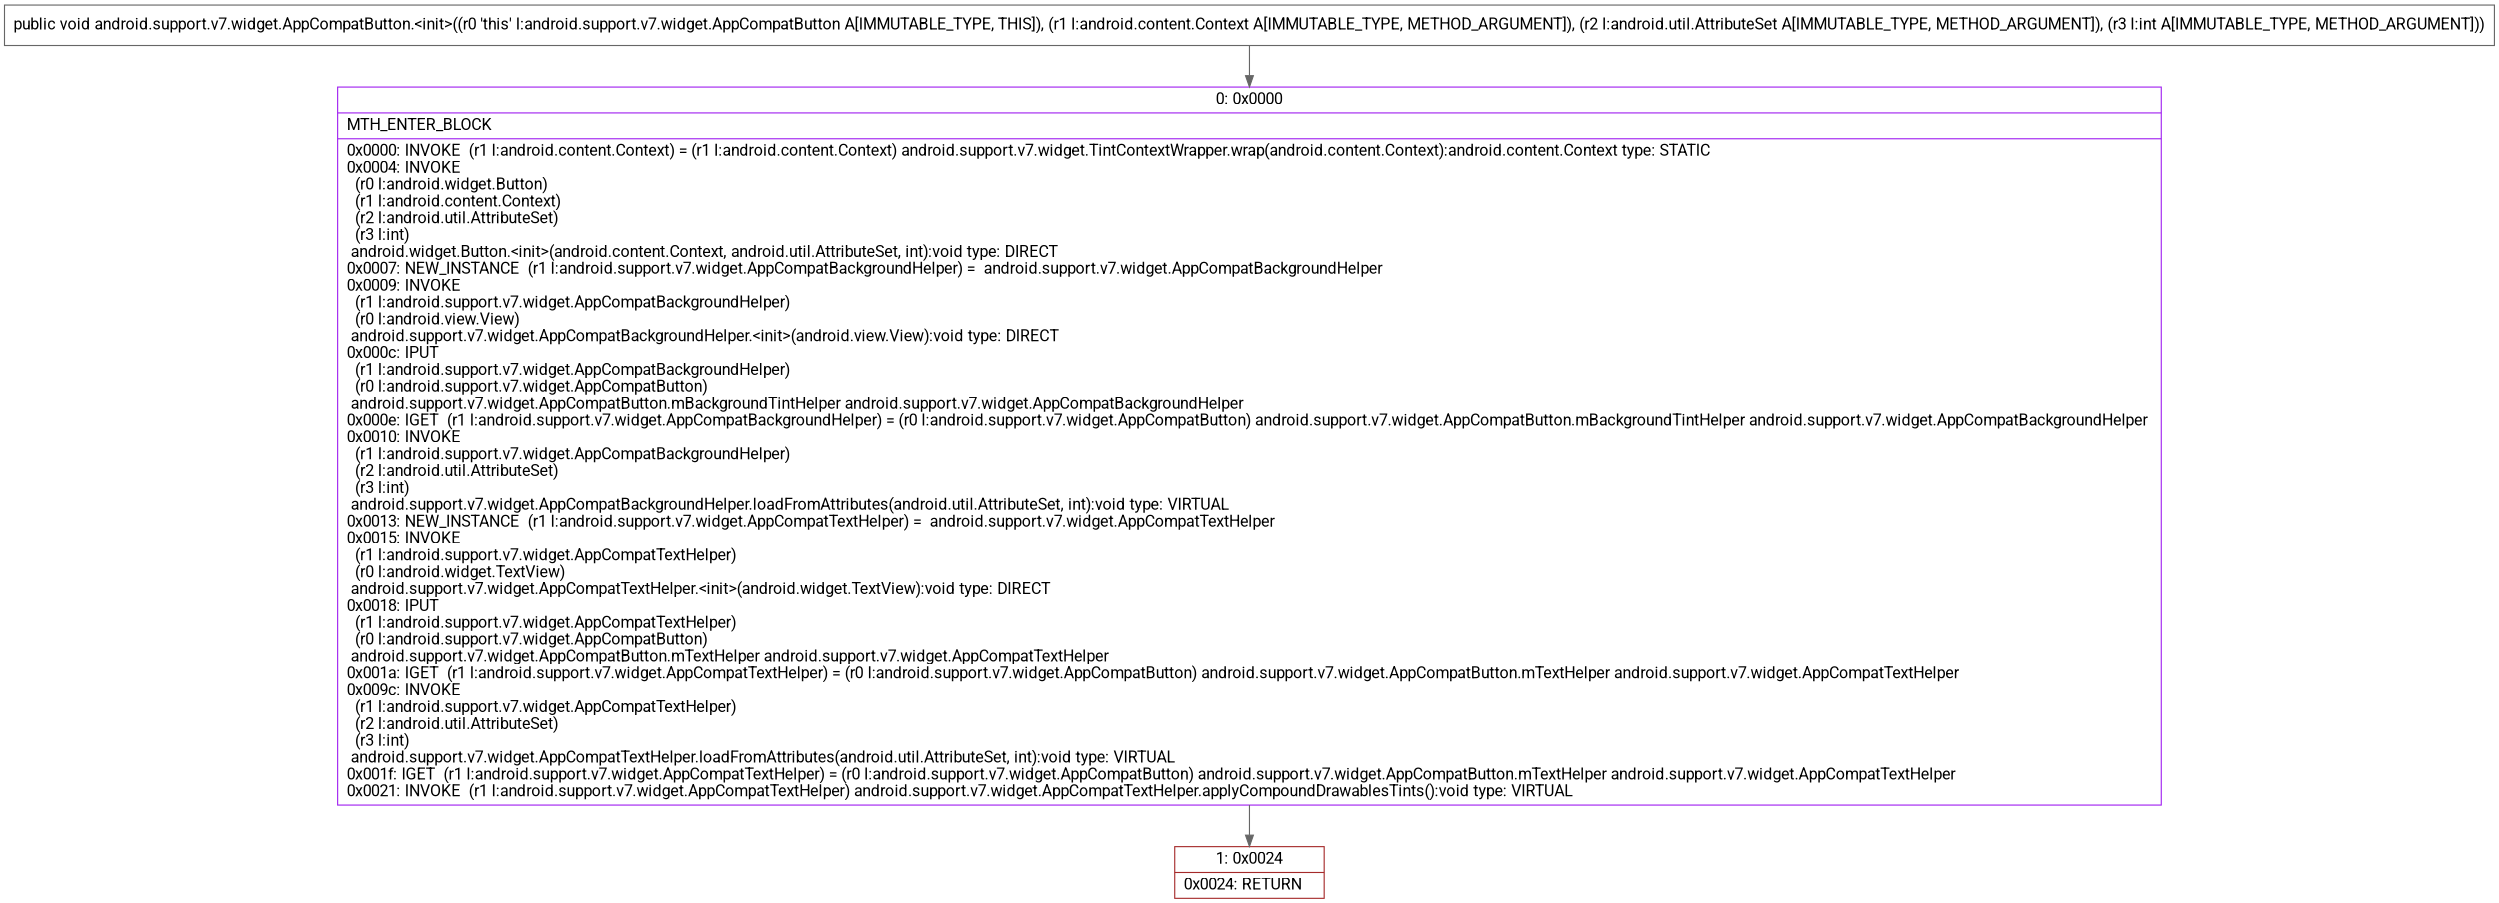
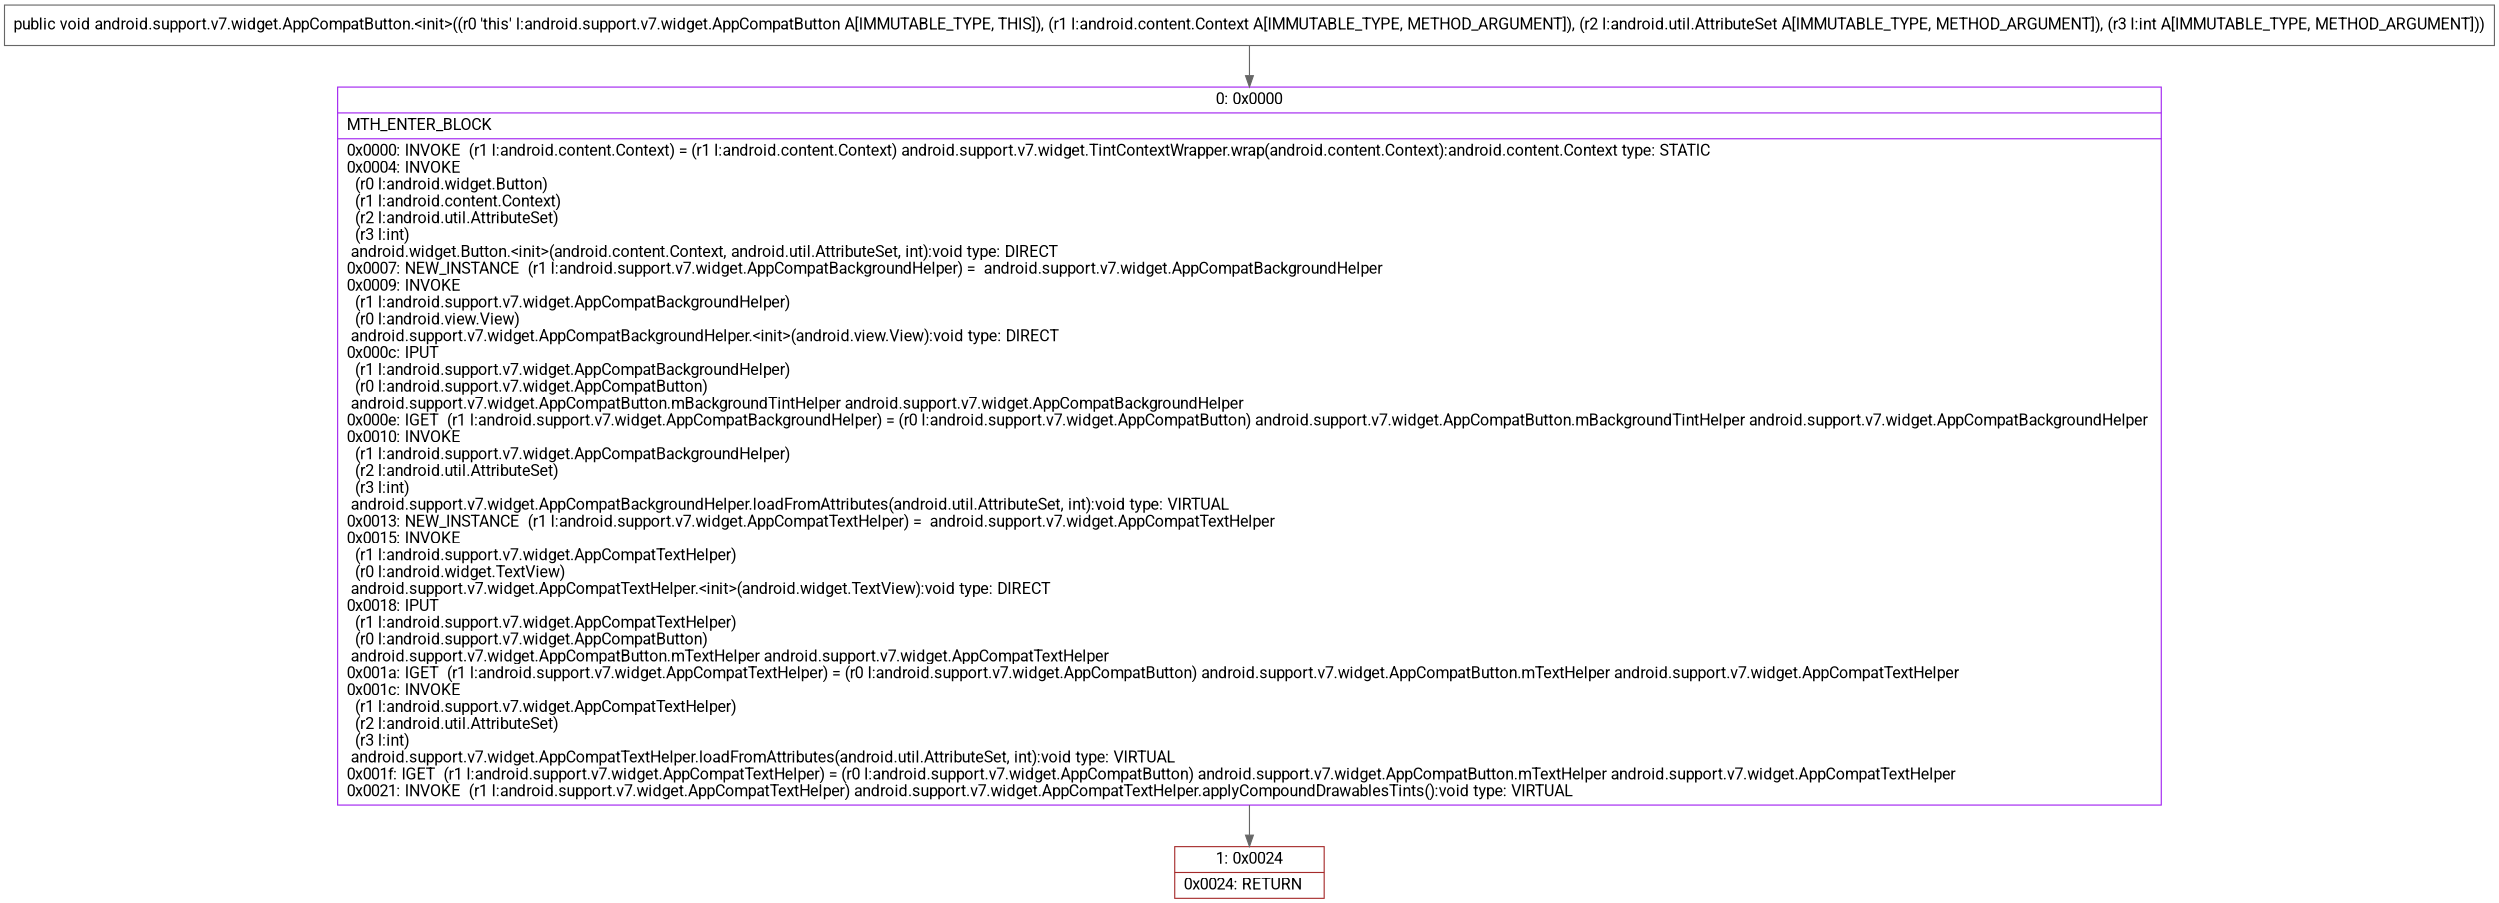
(408, 690) -> (408, 690)
